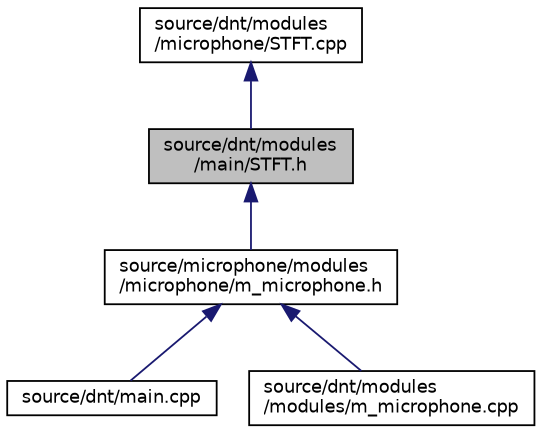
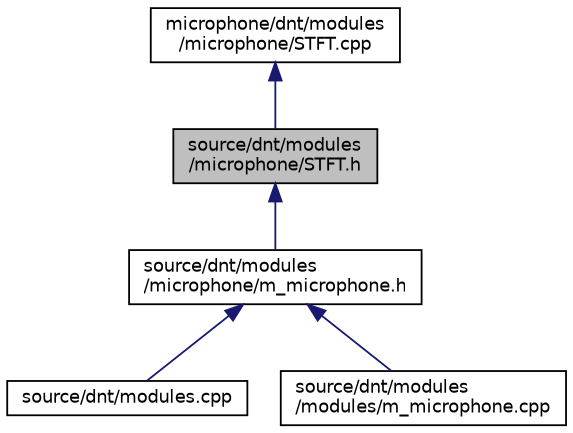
(251, 35) -> (275, 35)
(251, 156) -> (275, 156)
(251, 277) -> (275, 277)
(112, 398) -> (127, 398)
